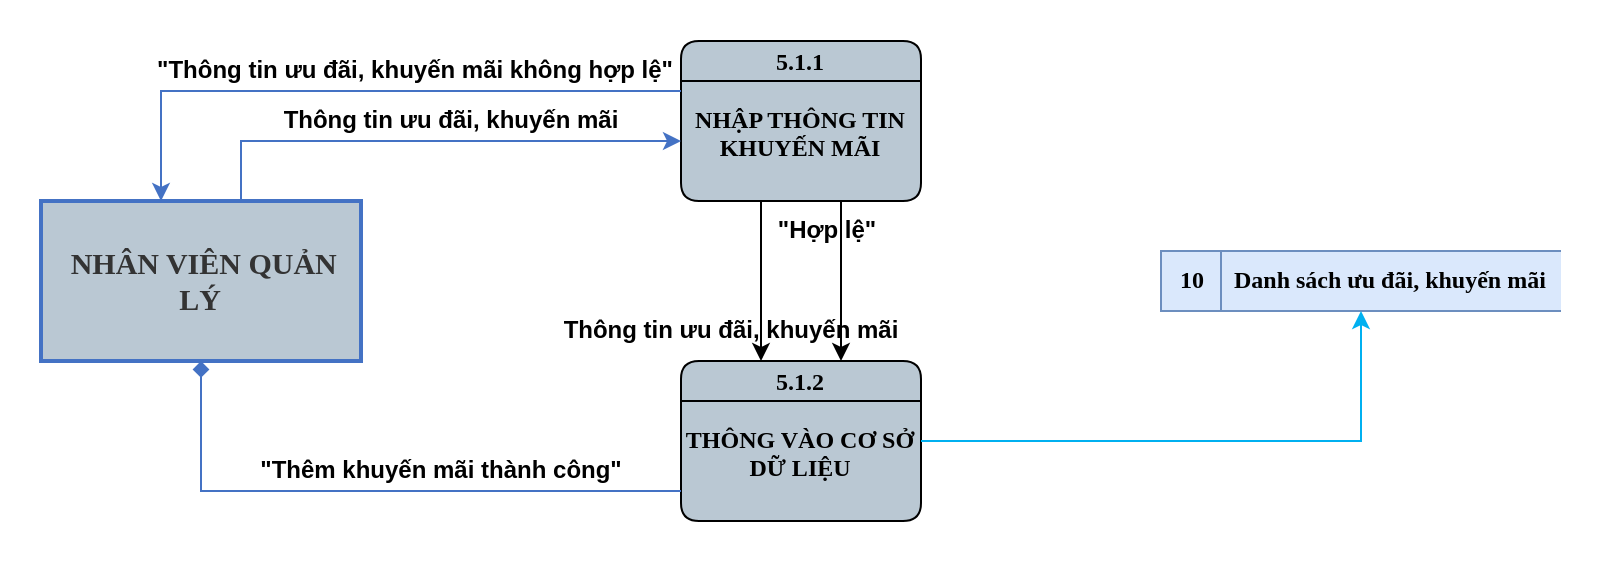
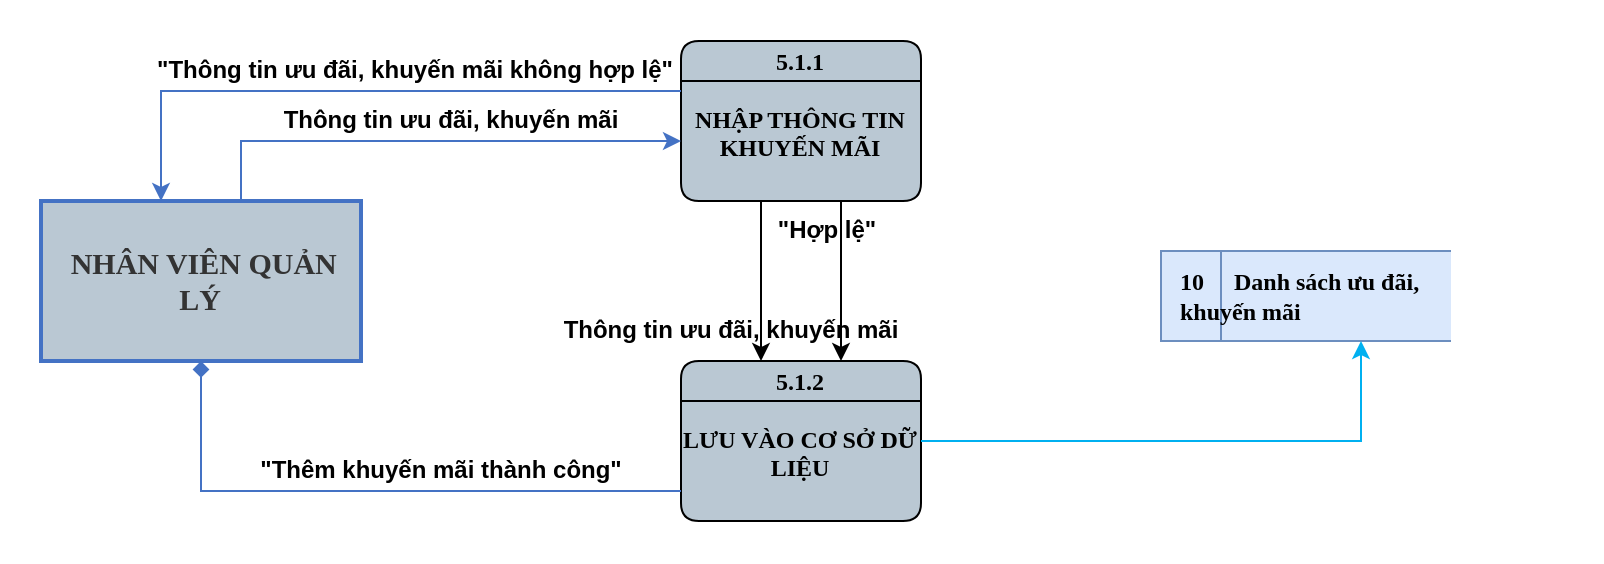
(1361, 281) -> (1306, 296)
(801, 412) -> (801, 412)
